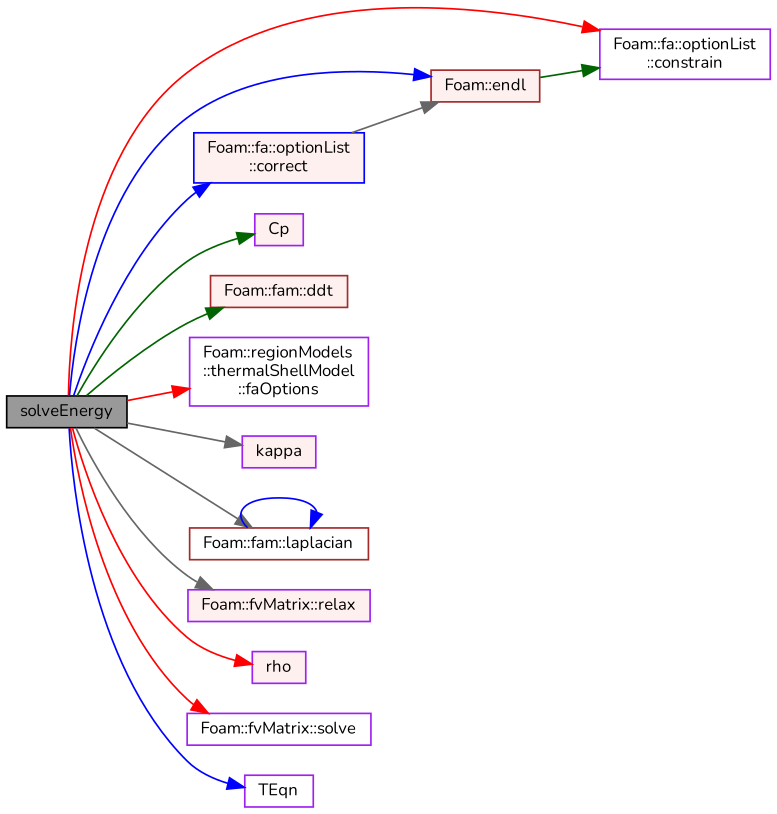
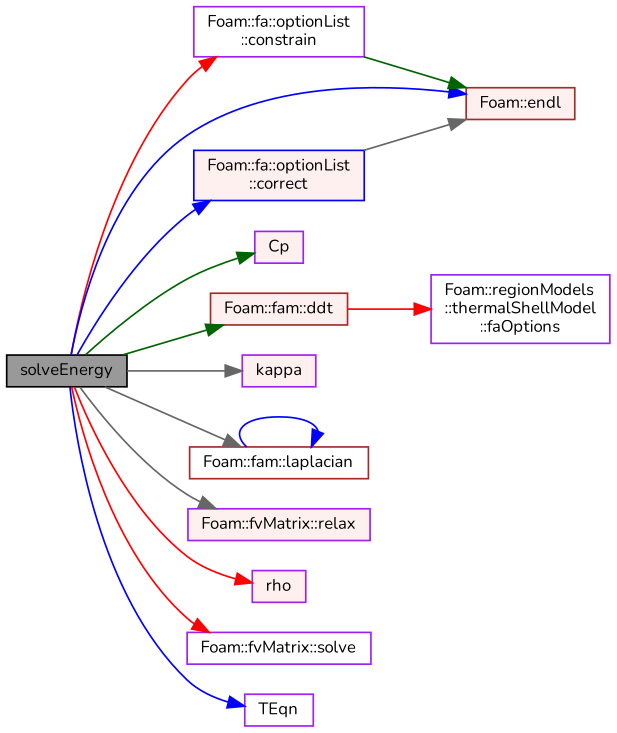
(561, 74) -> (407, 70)
(150, 396) -> (381, 309)
